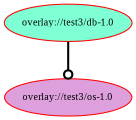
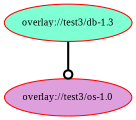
(68, 23) -> (68, 23)
